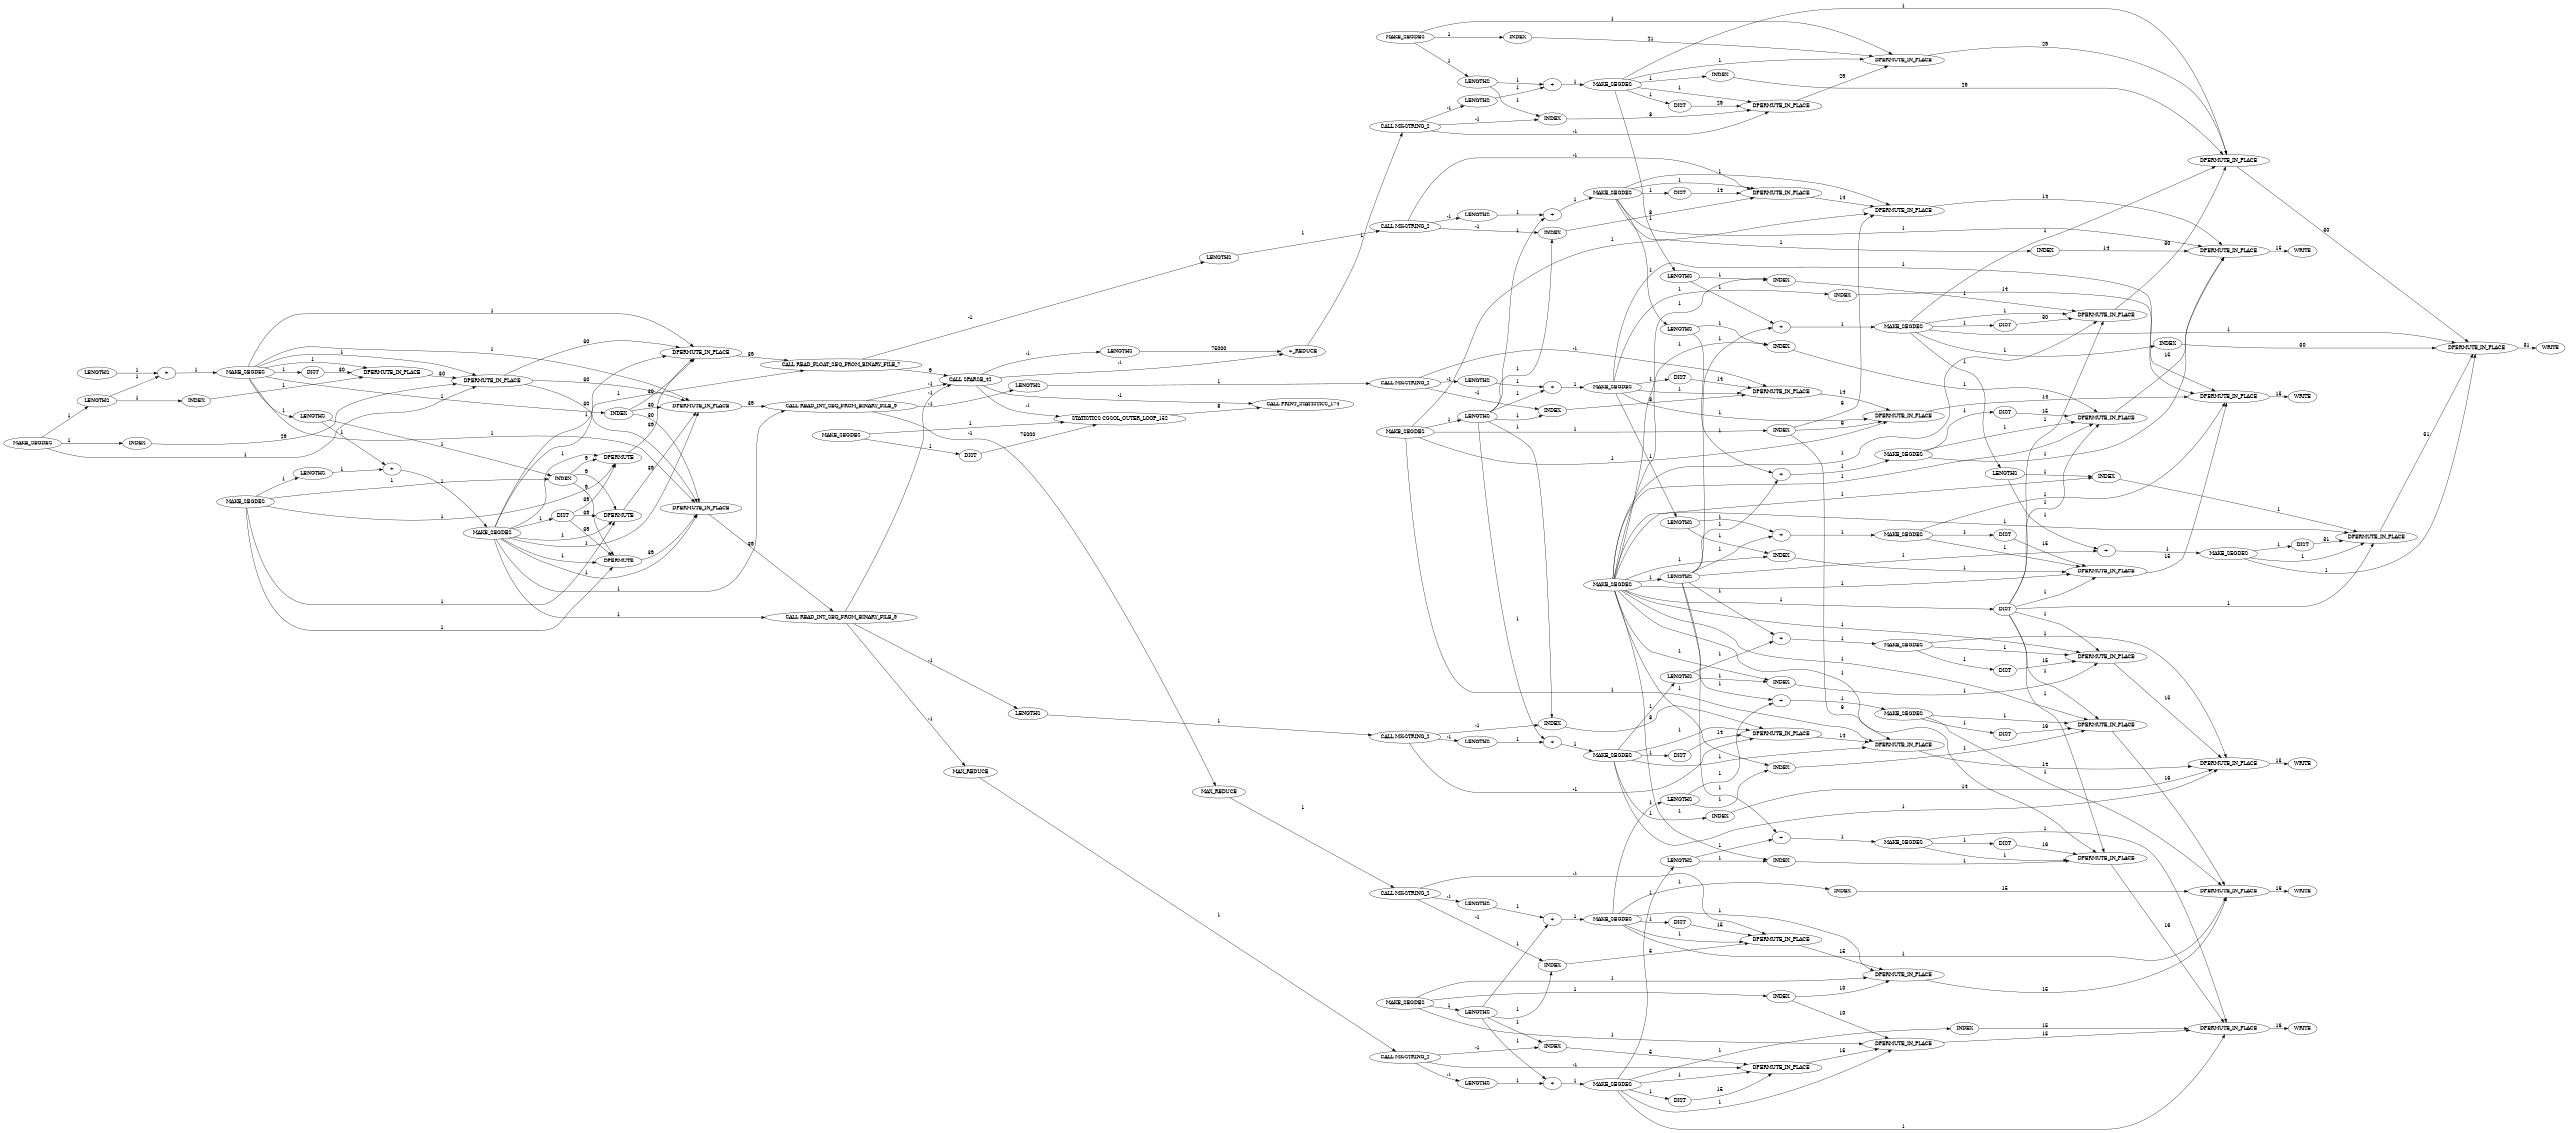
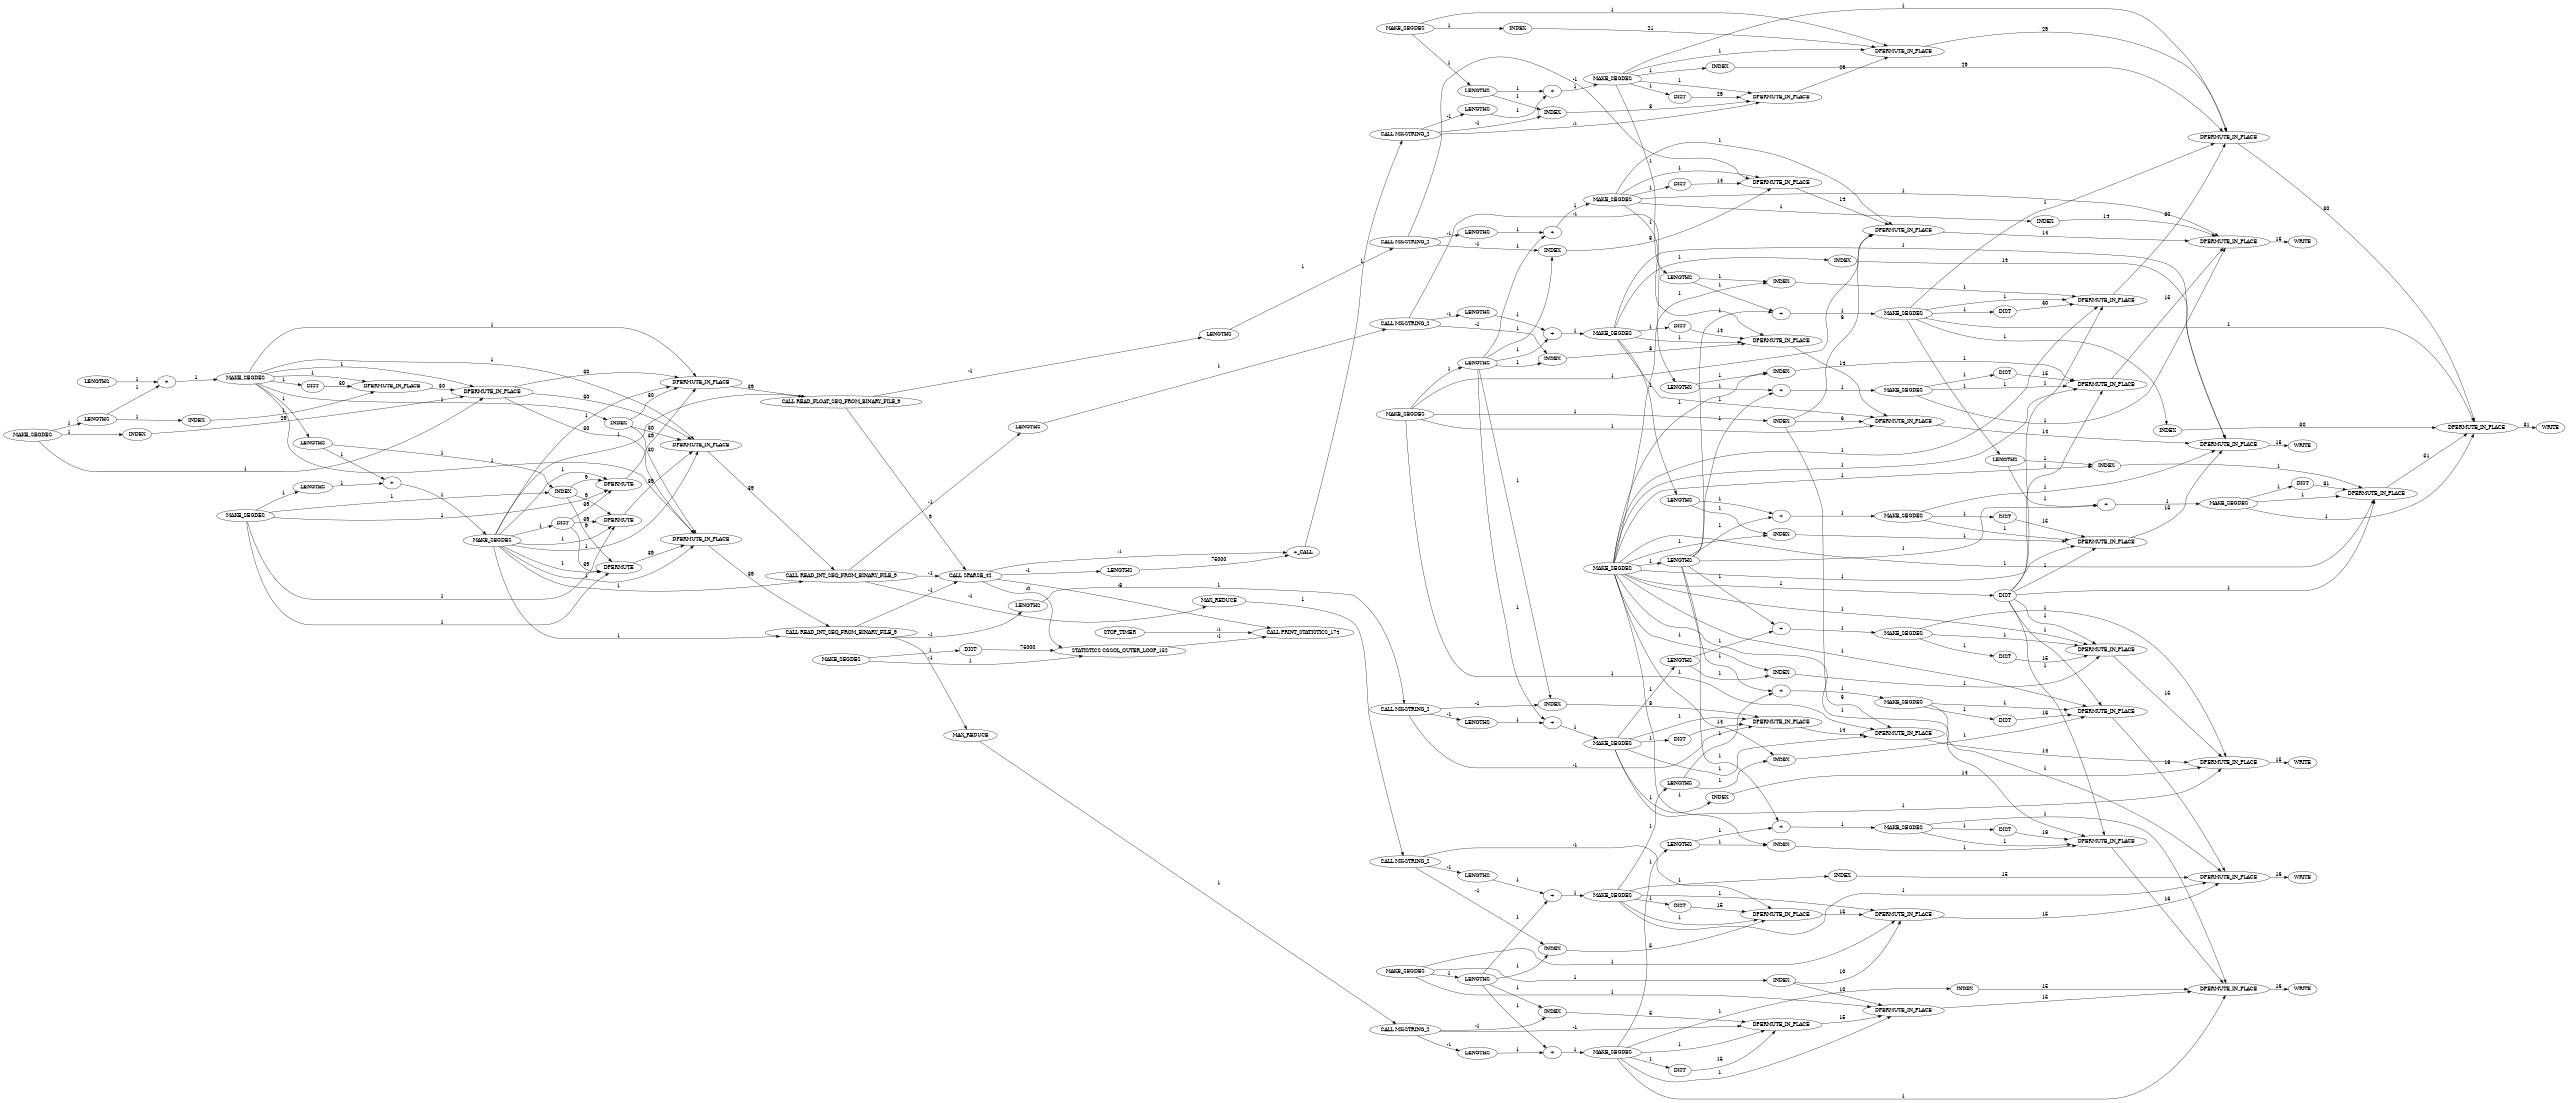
(1303, 351) -> (1303, 552)
(841, 365) -> (841, 402)
(1120, 396) -> (1120, 586)
(1028, 406) -> (1028, 589)
(1219, 406) -> (1219, 637)
none -> (1120, 633)
